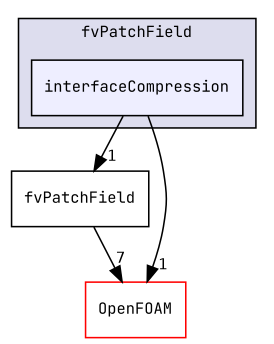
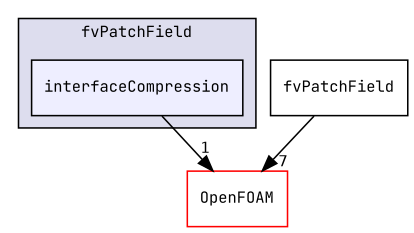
(112, 138) -> none
